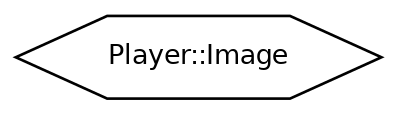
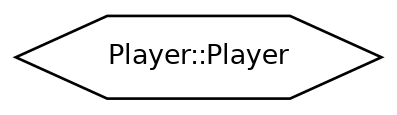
(199, 57) -> (199, 57)
